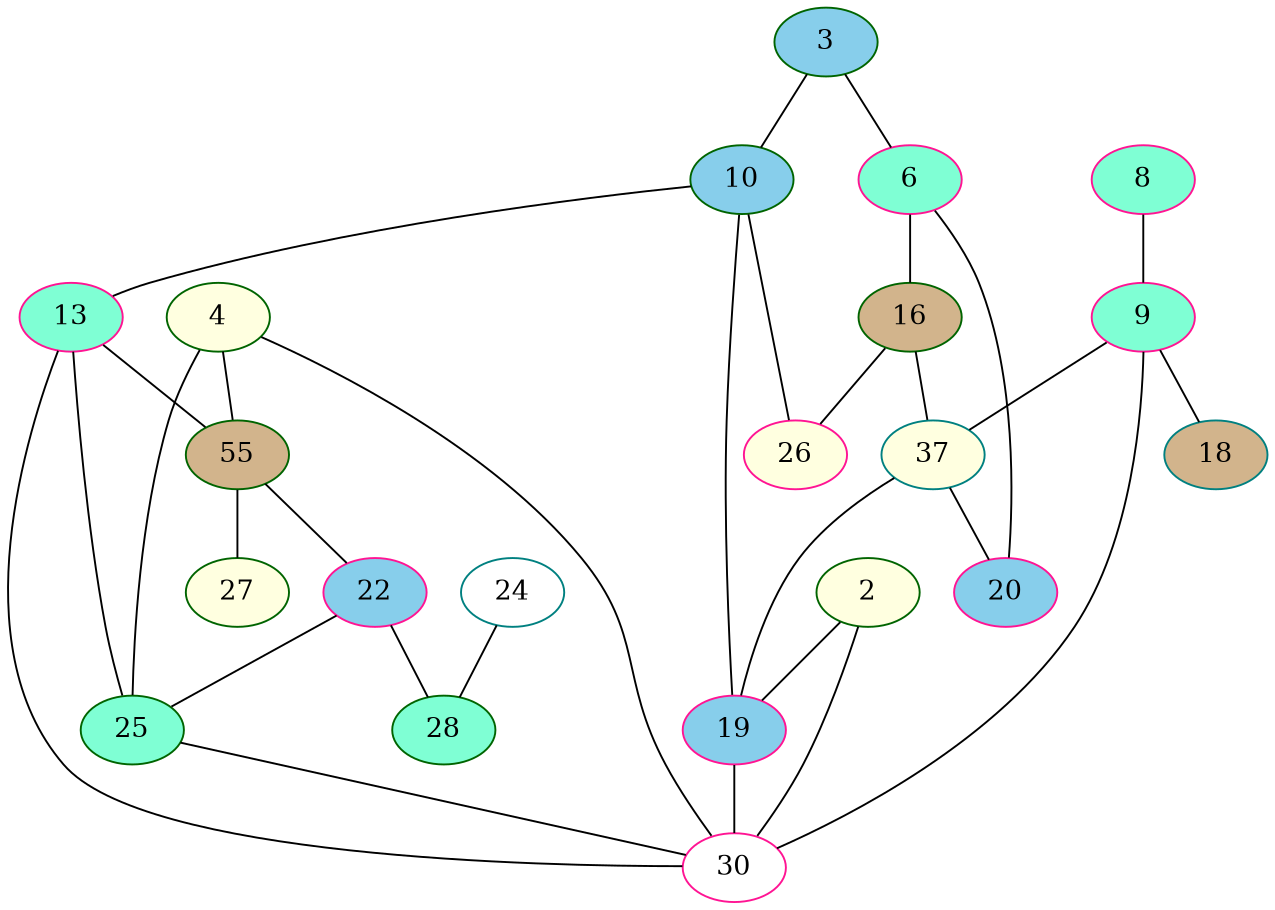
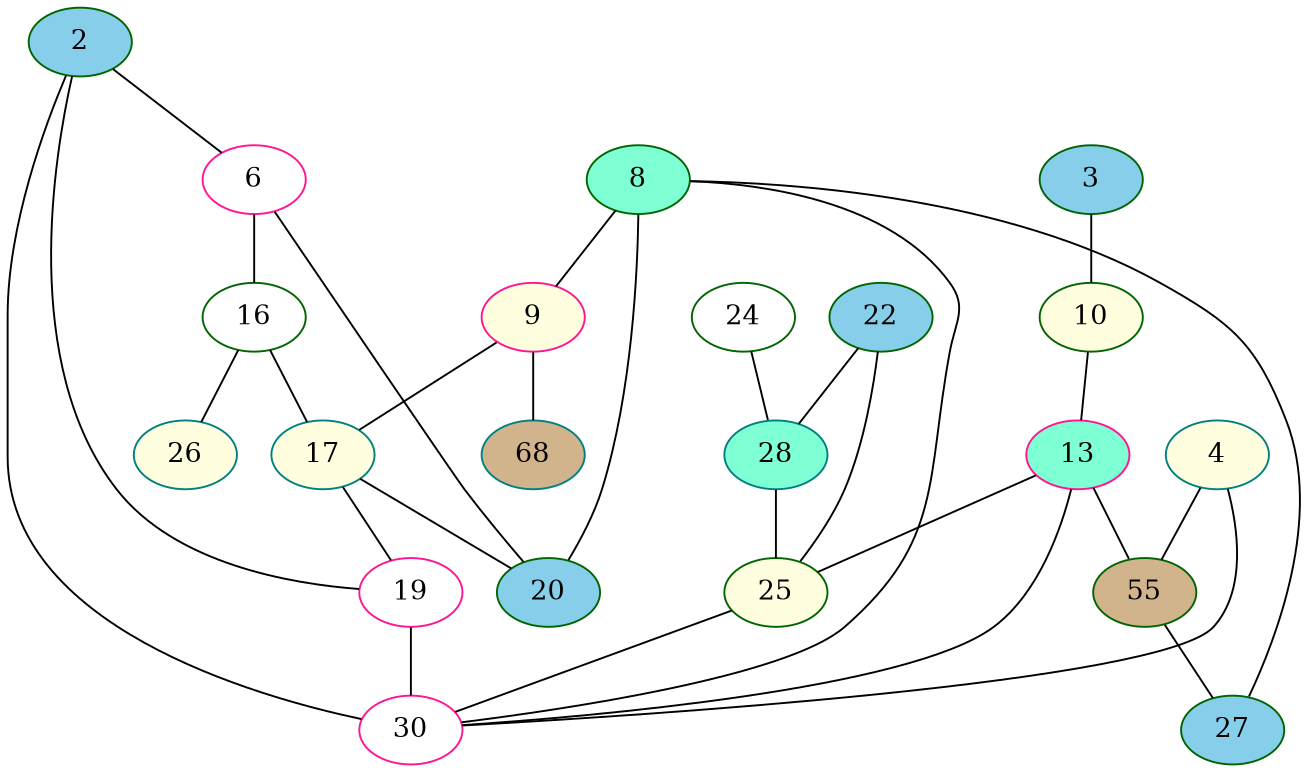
(868, 111) -> (167, 111)
(742, 180) -> (1091, 317)
(910, 180) -> (254, 180)
(1143, 180) -> (638, 180)
none -> (1157, 281)
(218, 317) -> (1217, 455)
(769, 317) -> none
(910, 317) -> (254, 317)
(1143, 317) -> (533, 317)
none -> (624, 392)
(726, 455) -> none
(795, 455) -> (185, 455)
(933, 455) -> (323, 455)
(1216, 455) -> (533, 455)
(148, 518) -> (776, 524)
(306, 523) -> none
(237, 592) -> (1233, 730)
(375, 592) -> (881, 317)
(513, 592) -> (743, 317)
(868, 592) -> (80, 42)
(1006, 592) -> (548, 592)
(1047, 662) -> (928, 494)
(132, 730) -> (776, 592)
(444, 730) -> (776, 455)
(734, 730) -> (411, 592)
